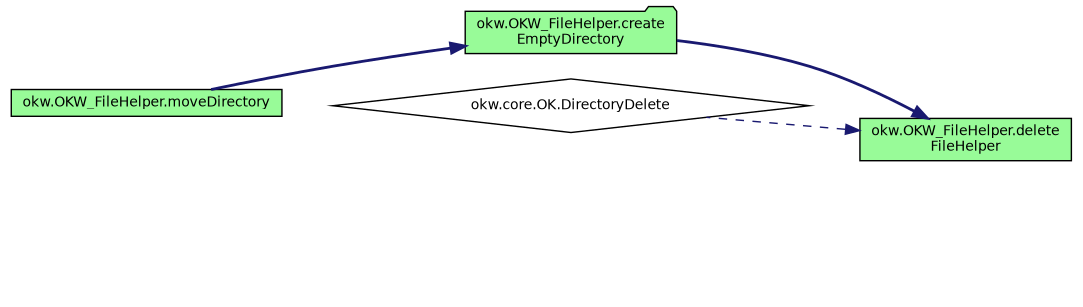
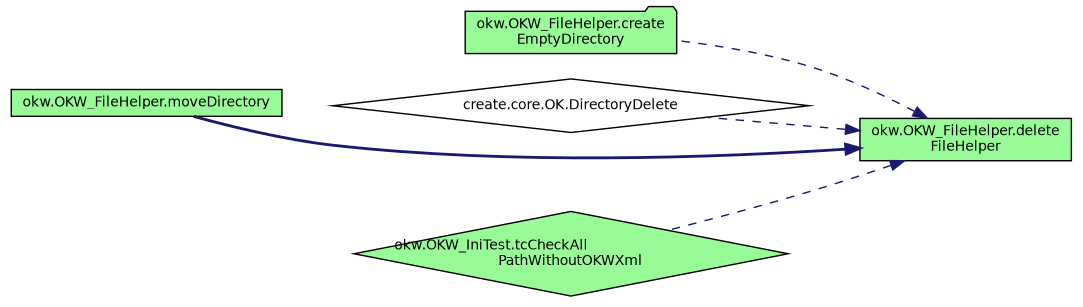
(800, 64) -> (800, 64)
(331, 67) -> (518, 157)
(571, 106) -> (571, 106)
none -> (571, 254)
